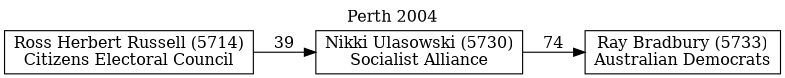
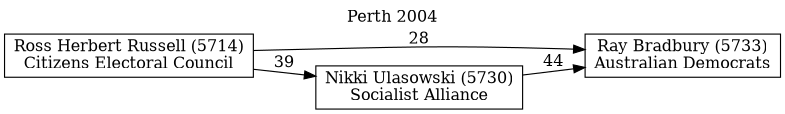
(554, 44) -> (554, 62)
none -> (413, 47)
